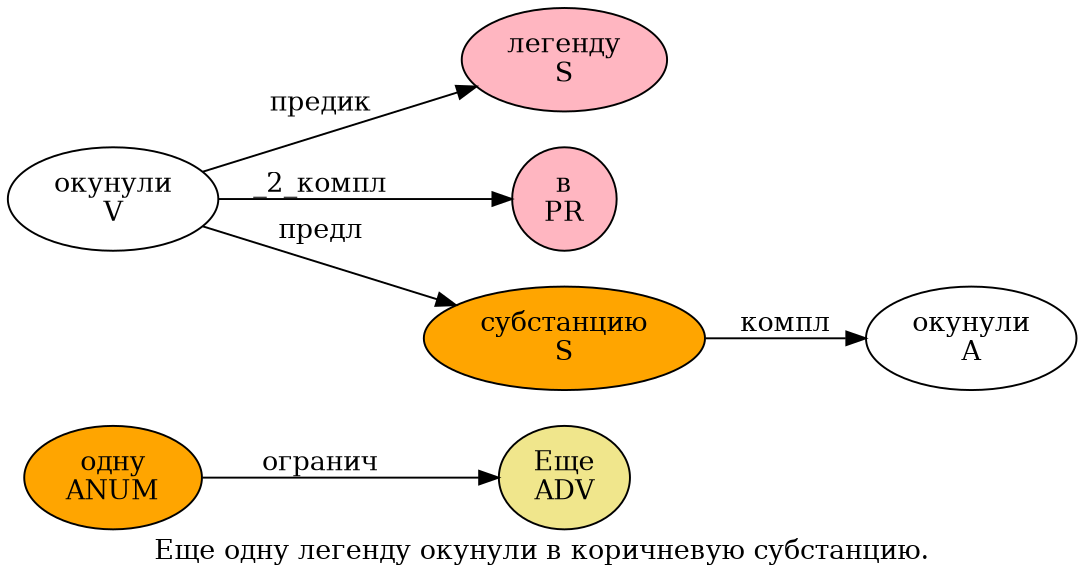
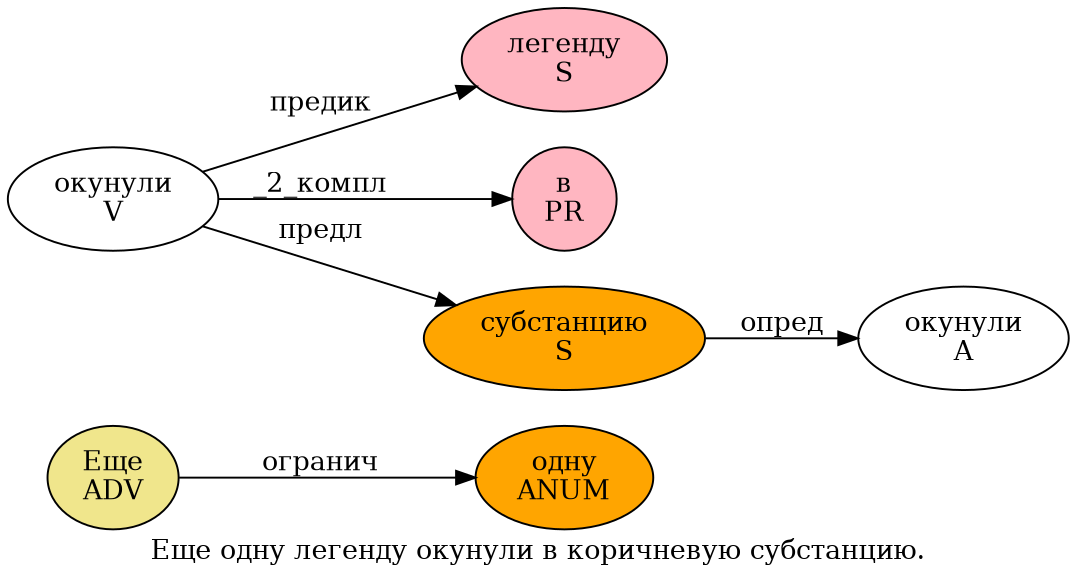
(786, 324) -> (782, 324)
(341, 478) -> (318, 478)
